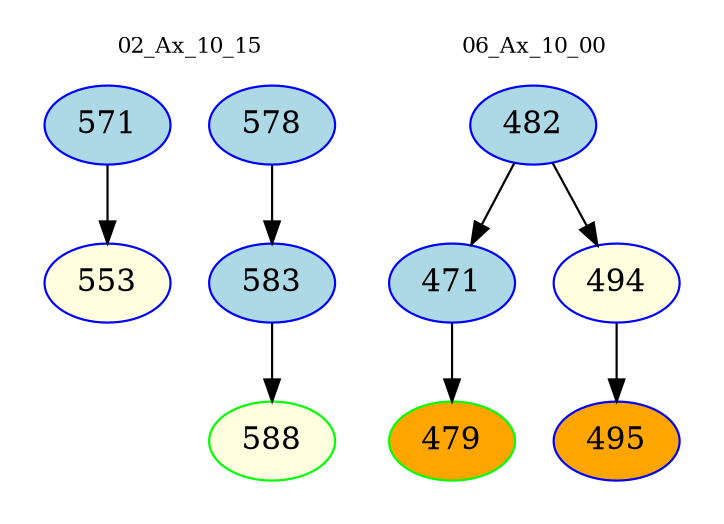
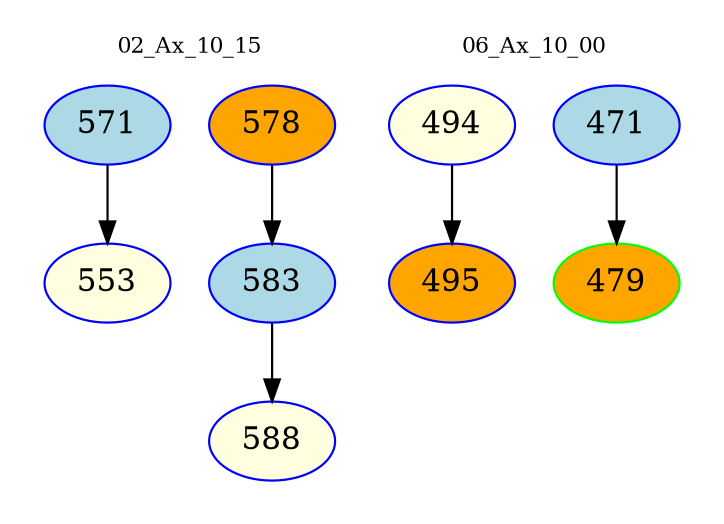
(272, 125) -> (272, 125)
(533, 125) -> none
(272, 441) -> (272, 441)
